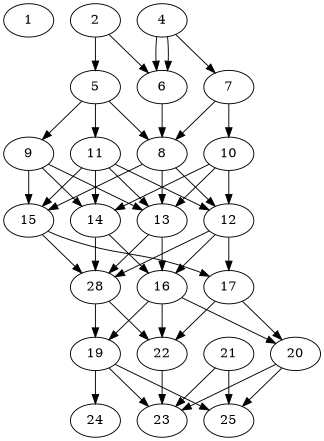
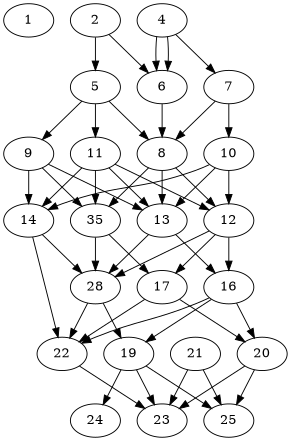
(29, 220) -> (95, 220)
(121, 247) -> (44, 283)
